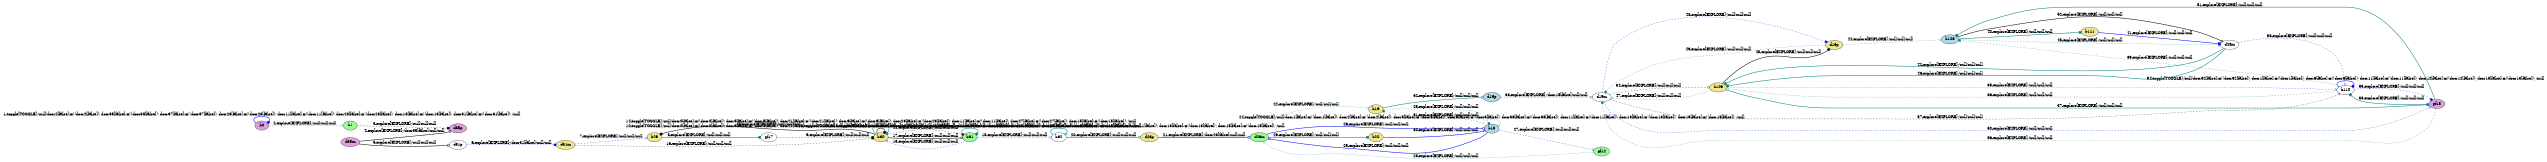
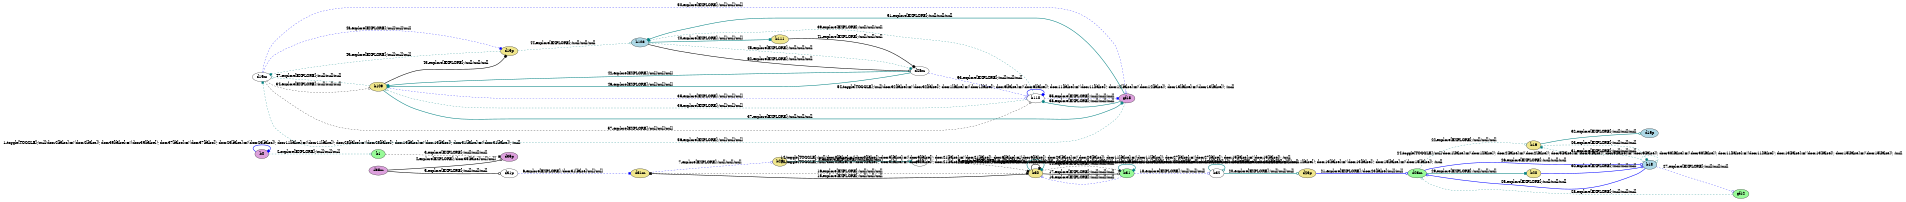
(2158, 38) -> (853, 42)
(1545, 97) -> none
(769, 129) -> (840, 178)
